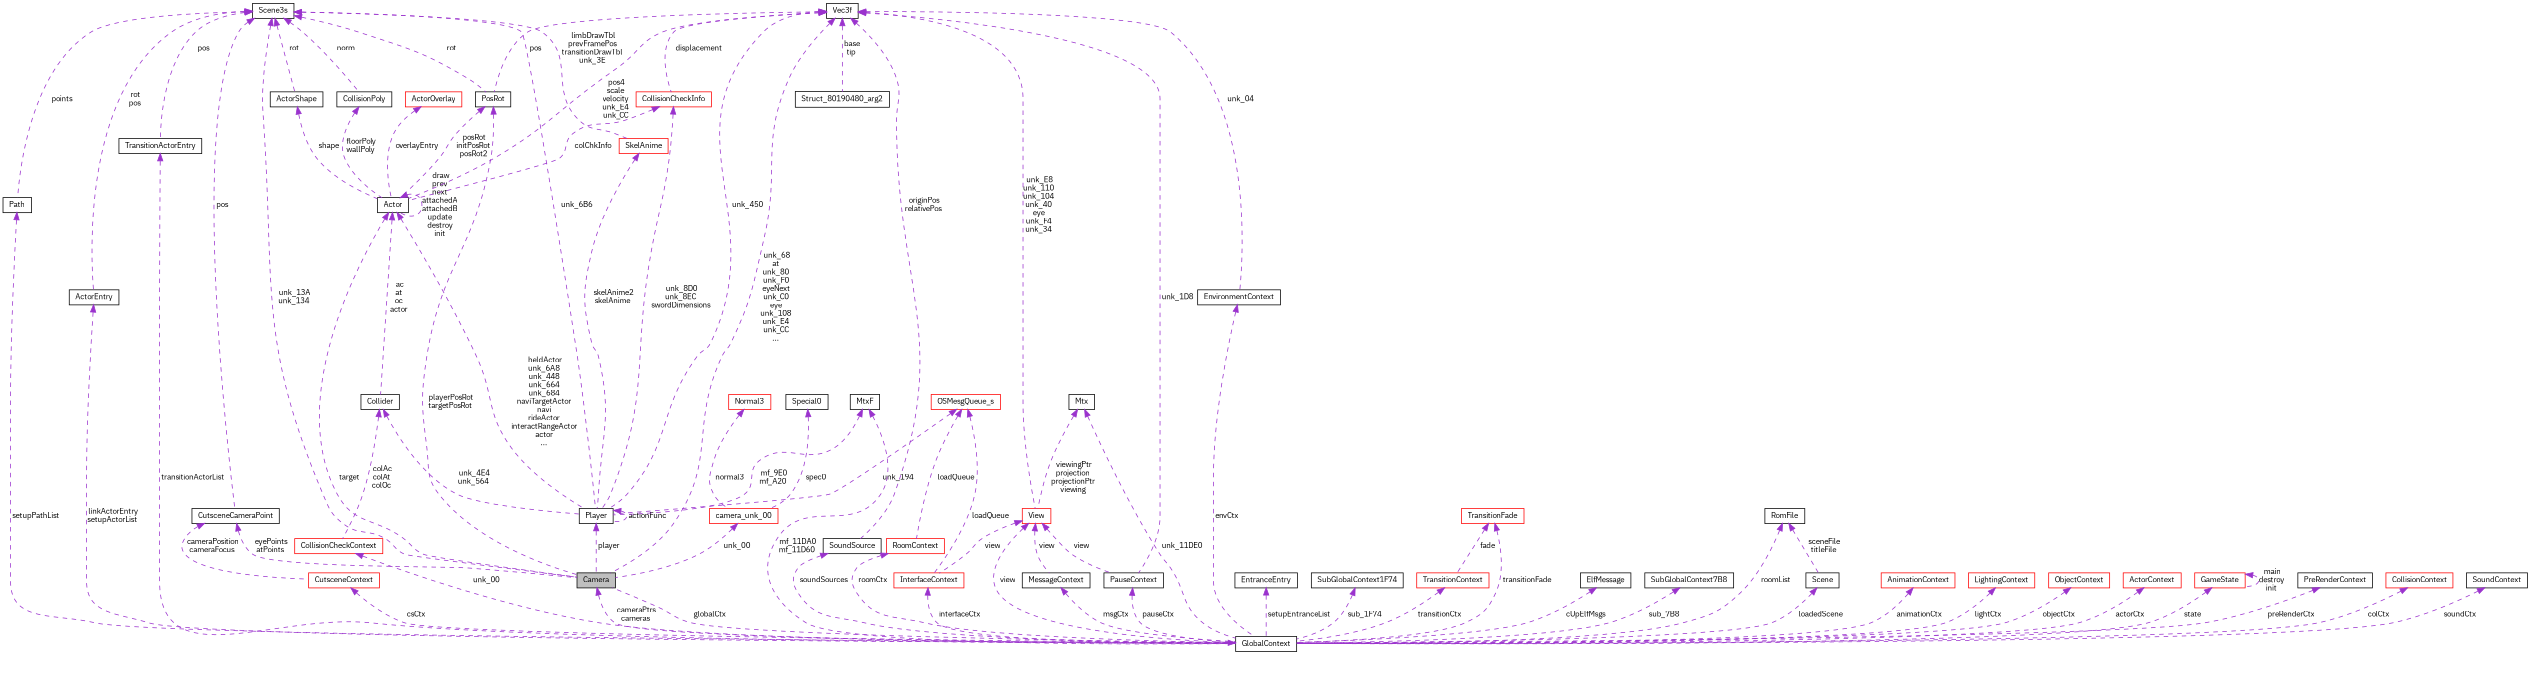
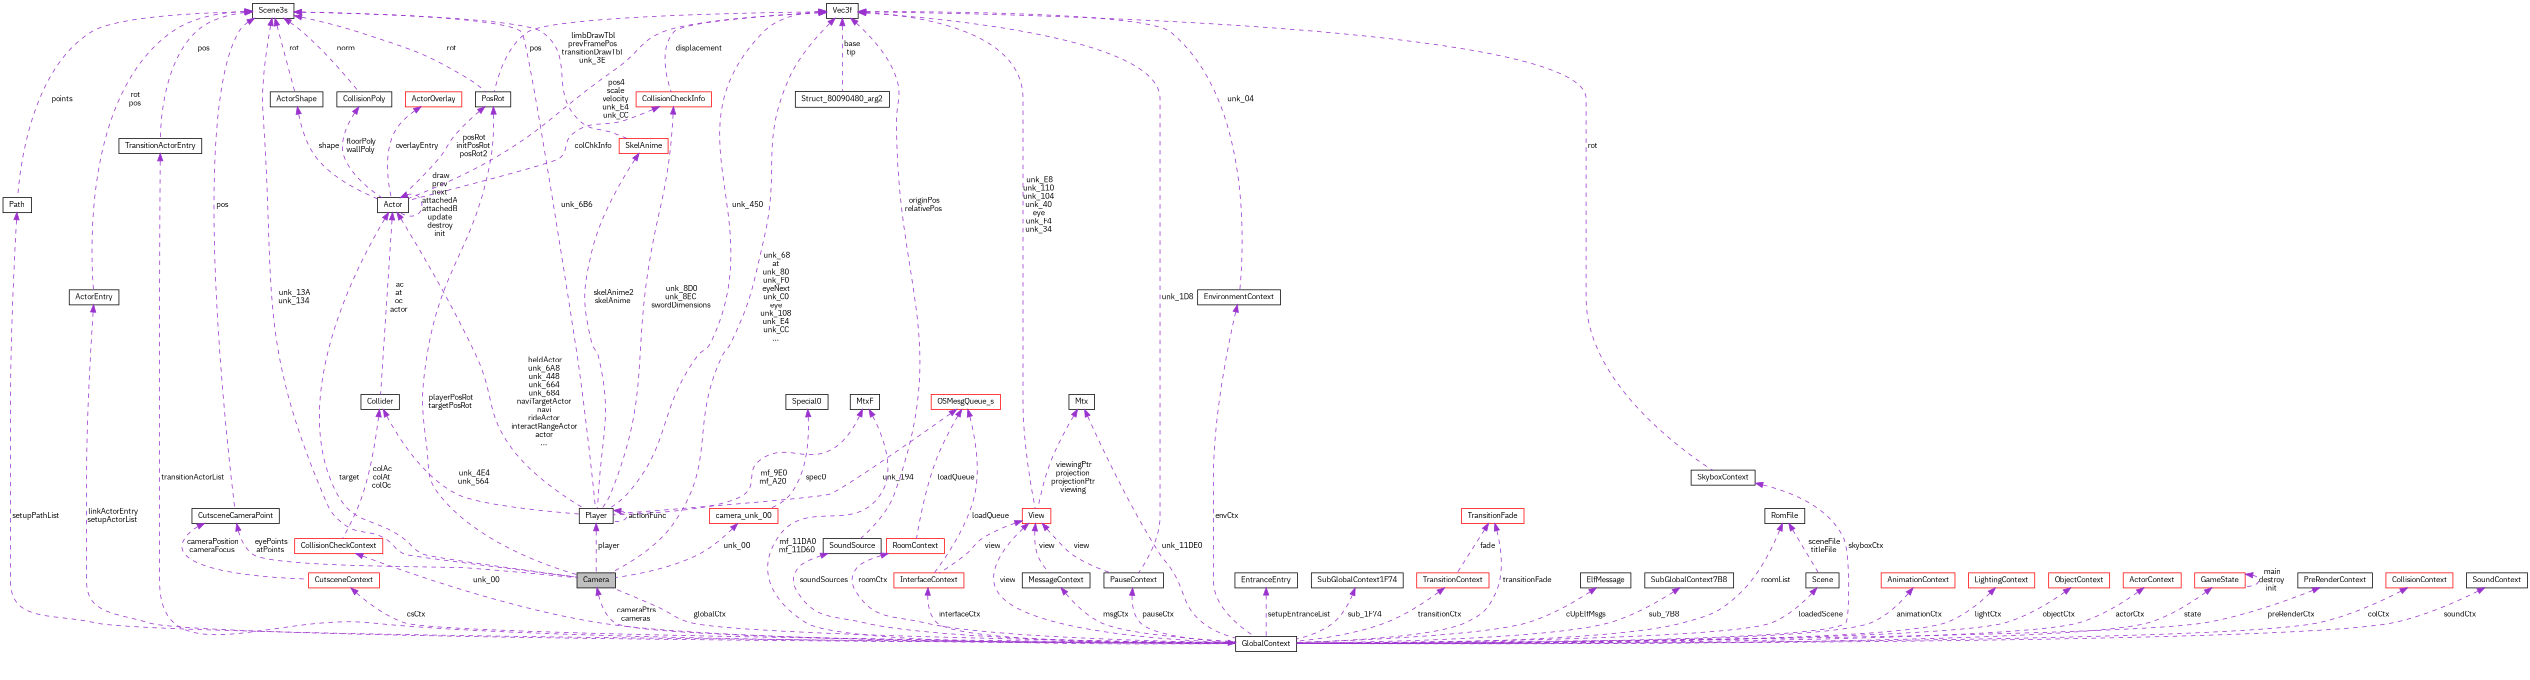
(842, 99) -> (842, 99)
(750, 402) -> none
none -> (1723, 478)
